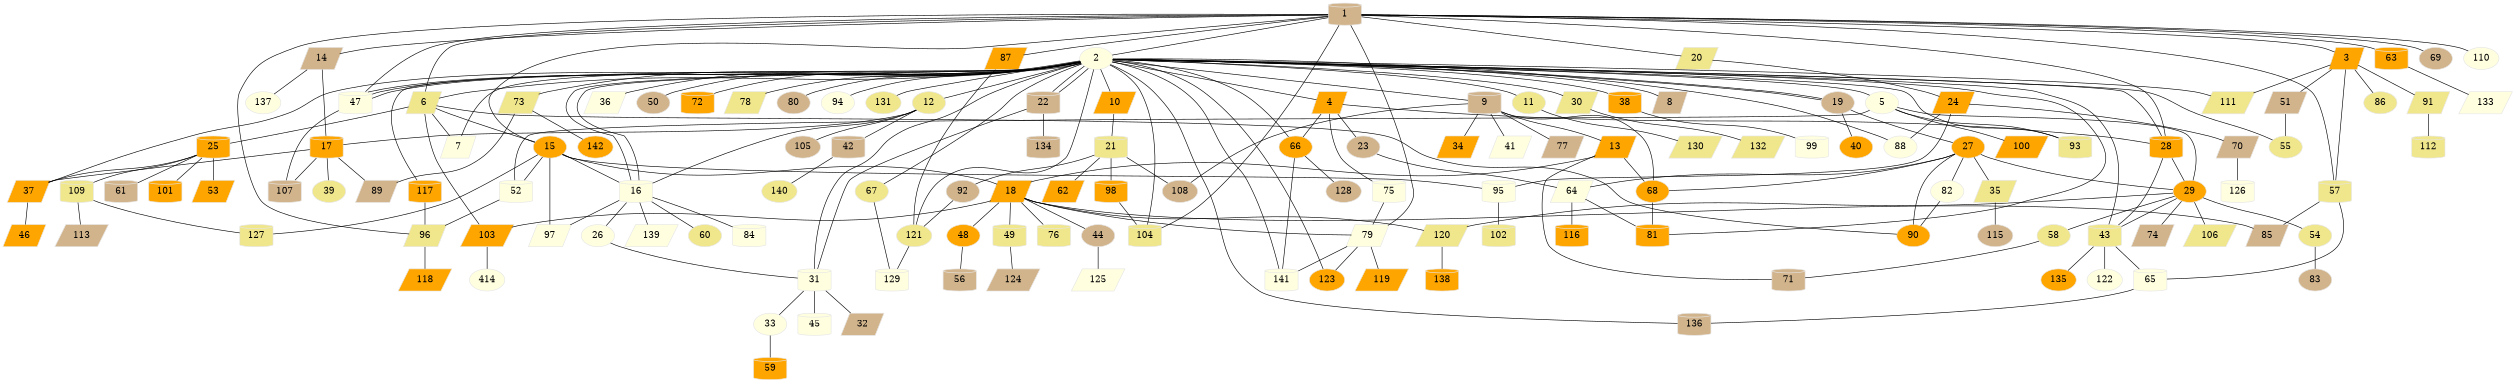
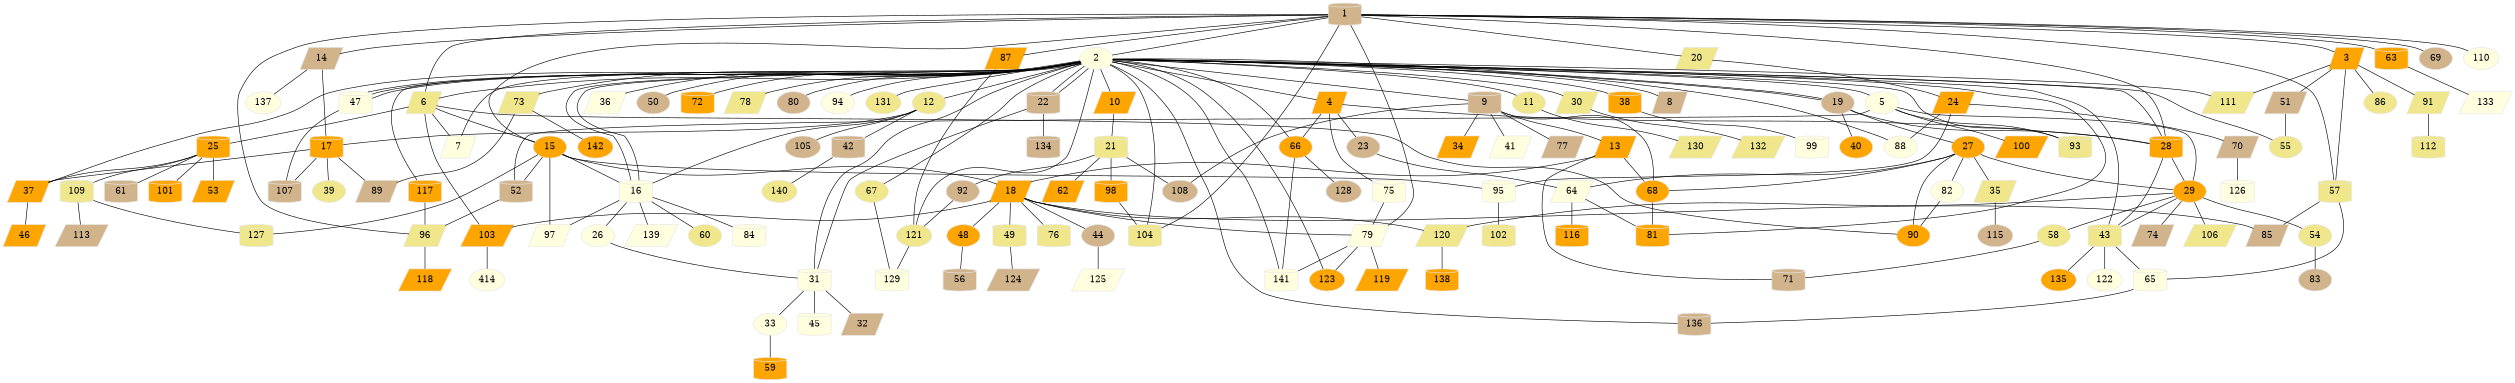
(839, 21) -> none
none -> (1939, 129)
(516, 191) -> (516, 191)
